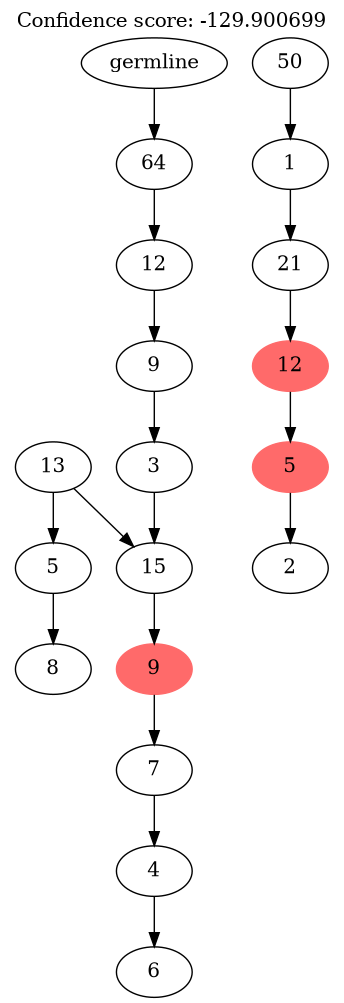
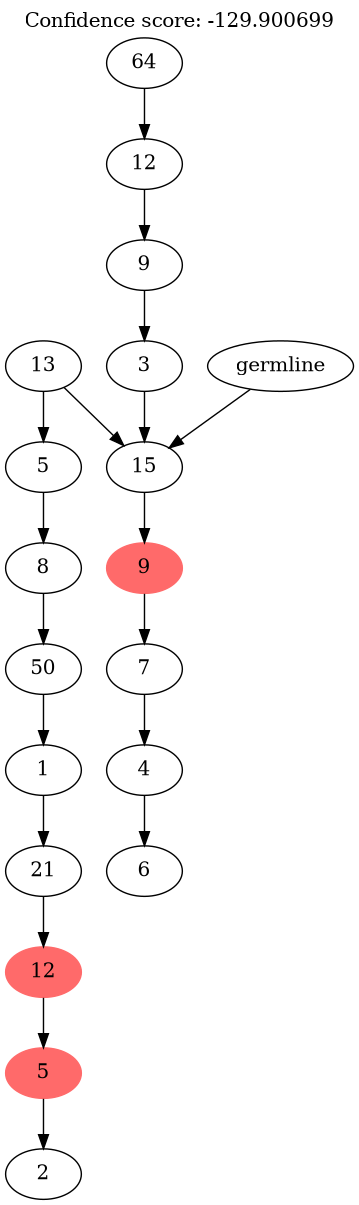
(154, 107) -> (215, 415)
none -> (43, 612)
